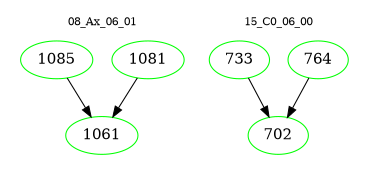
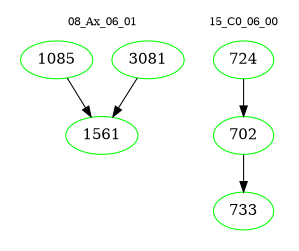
(148, 60) -> (148, 60)
(318, 60) -> (244, 60)
(256, 93) -> (244, 168)
(102, 135) -> (102, 135)
